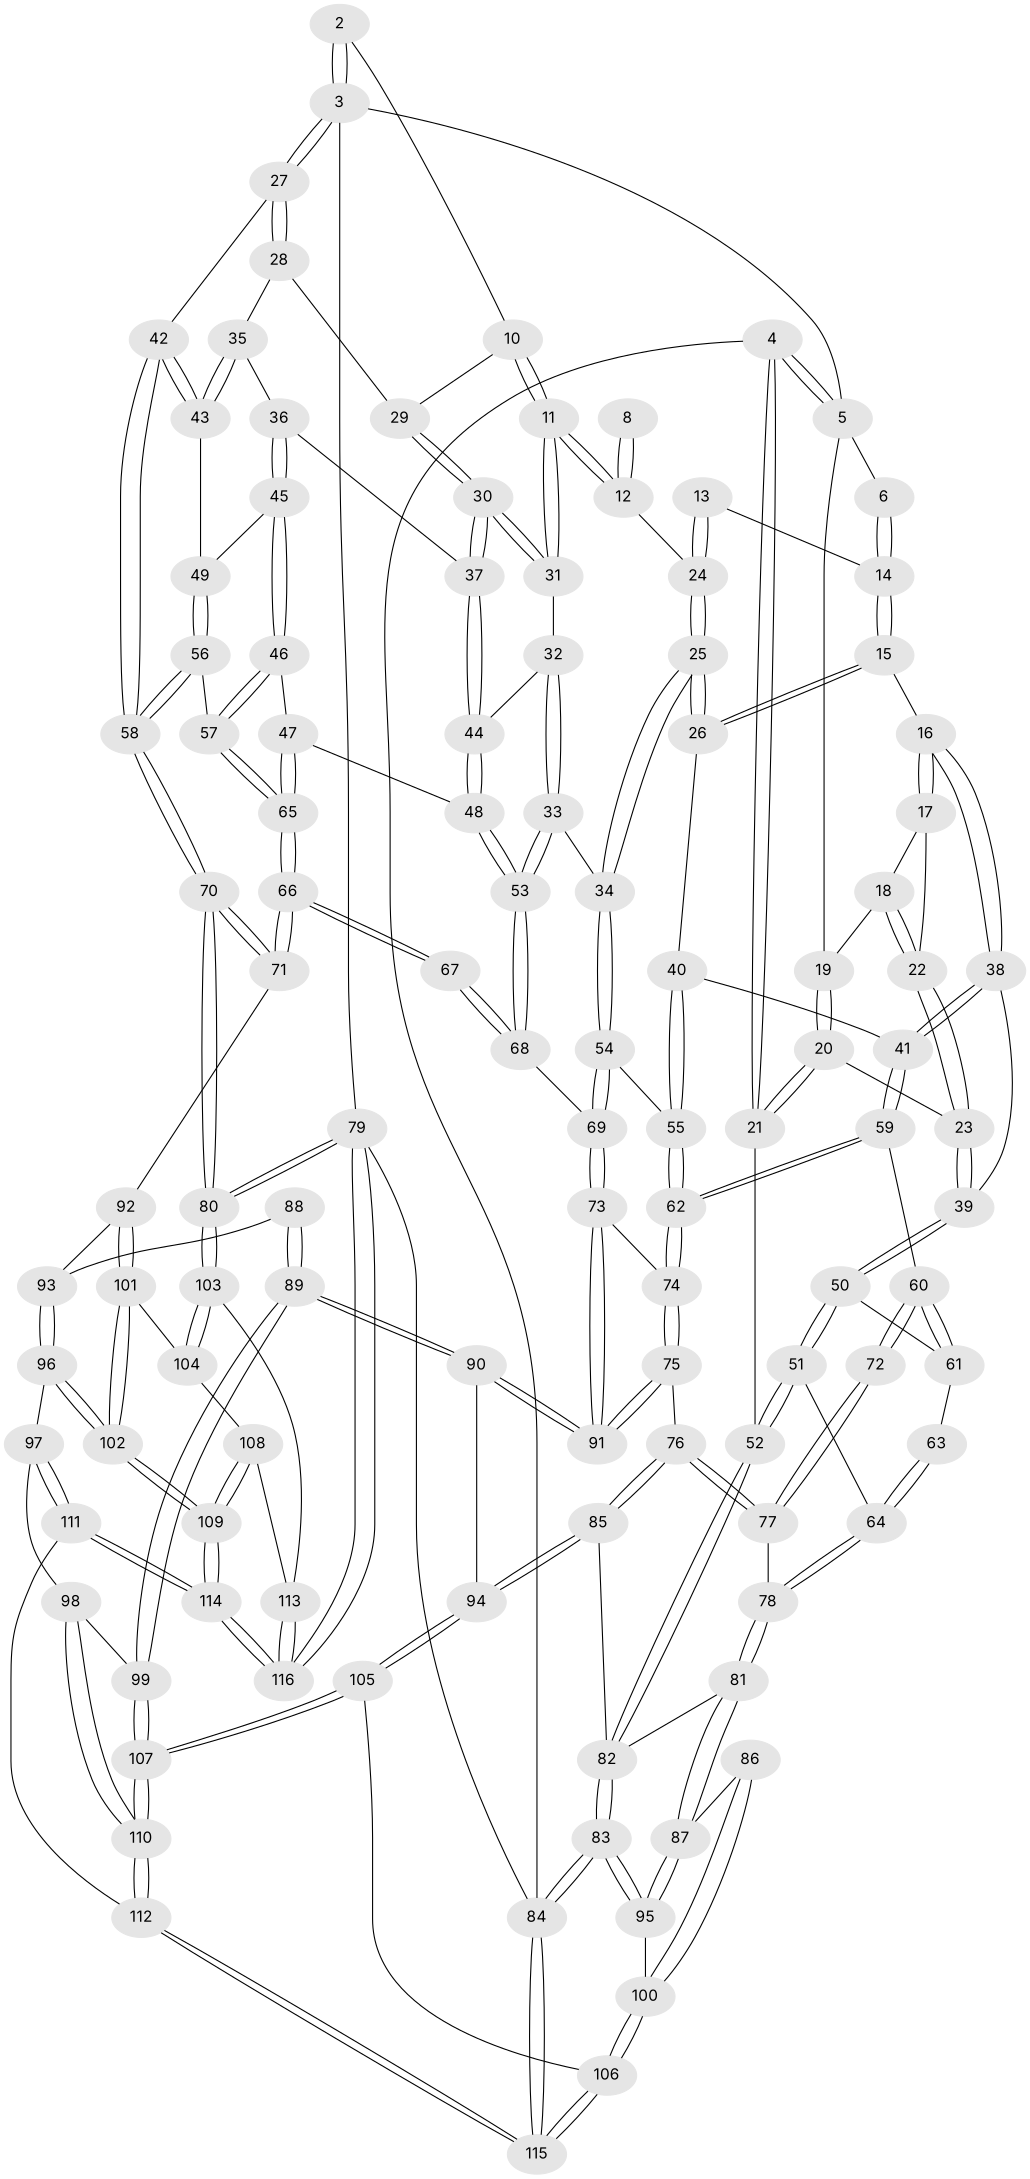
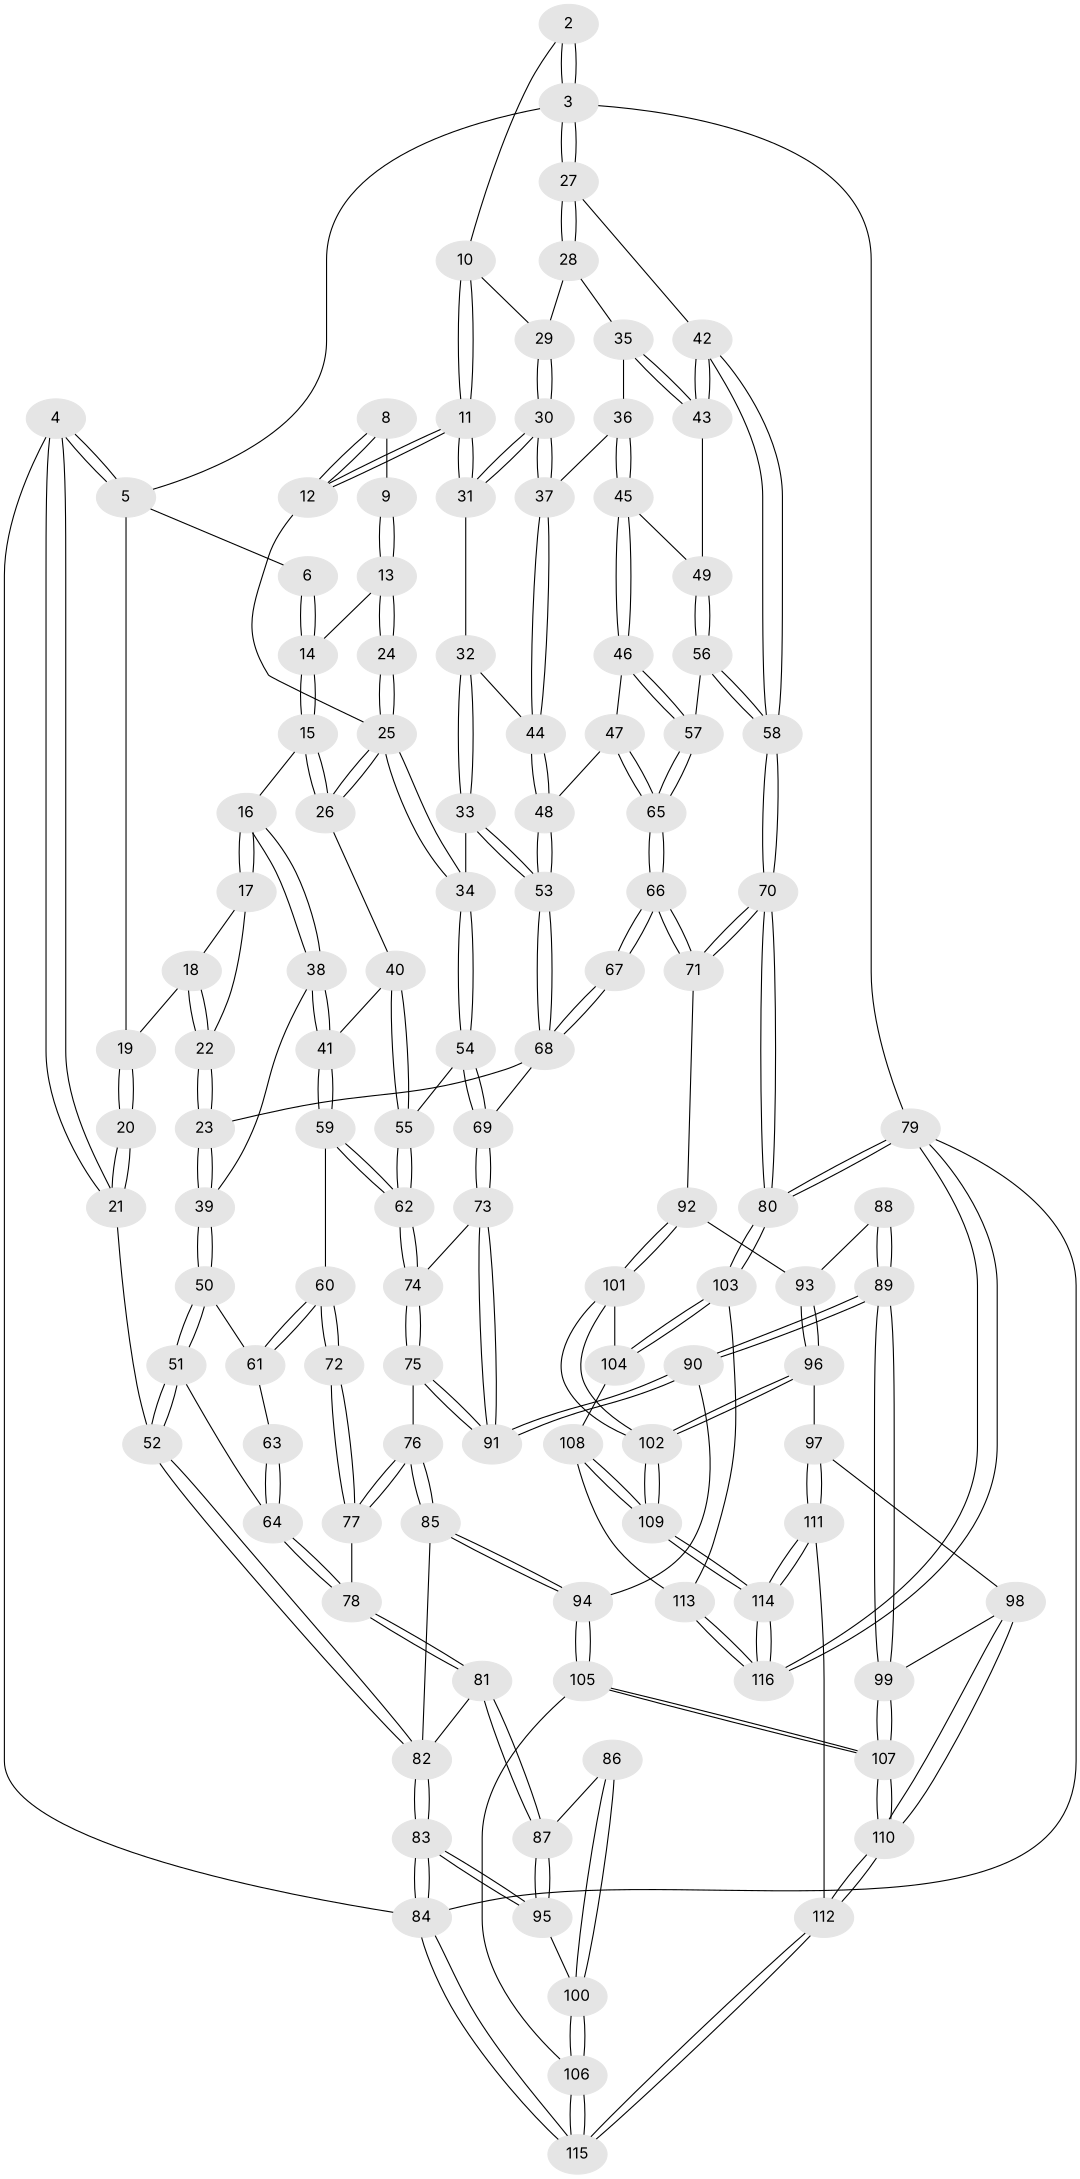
none -> (387, 498)
(661, 537) -> (255, 645)
(894, 1089) -> (378, 1095)
